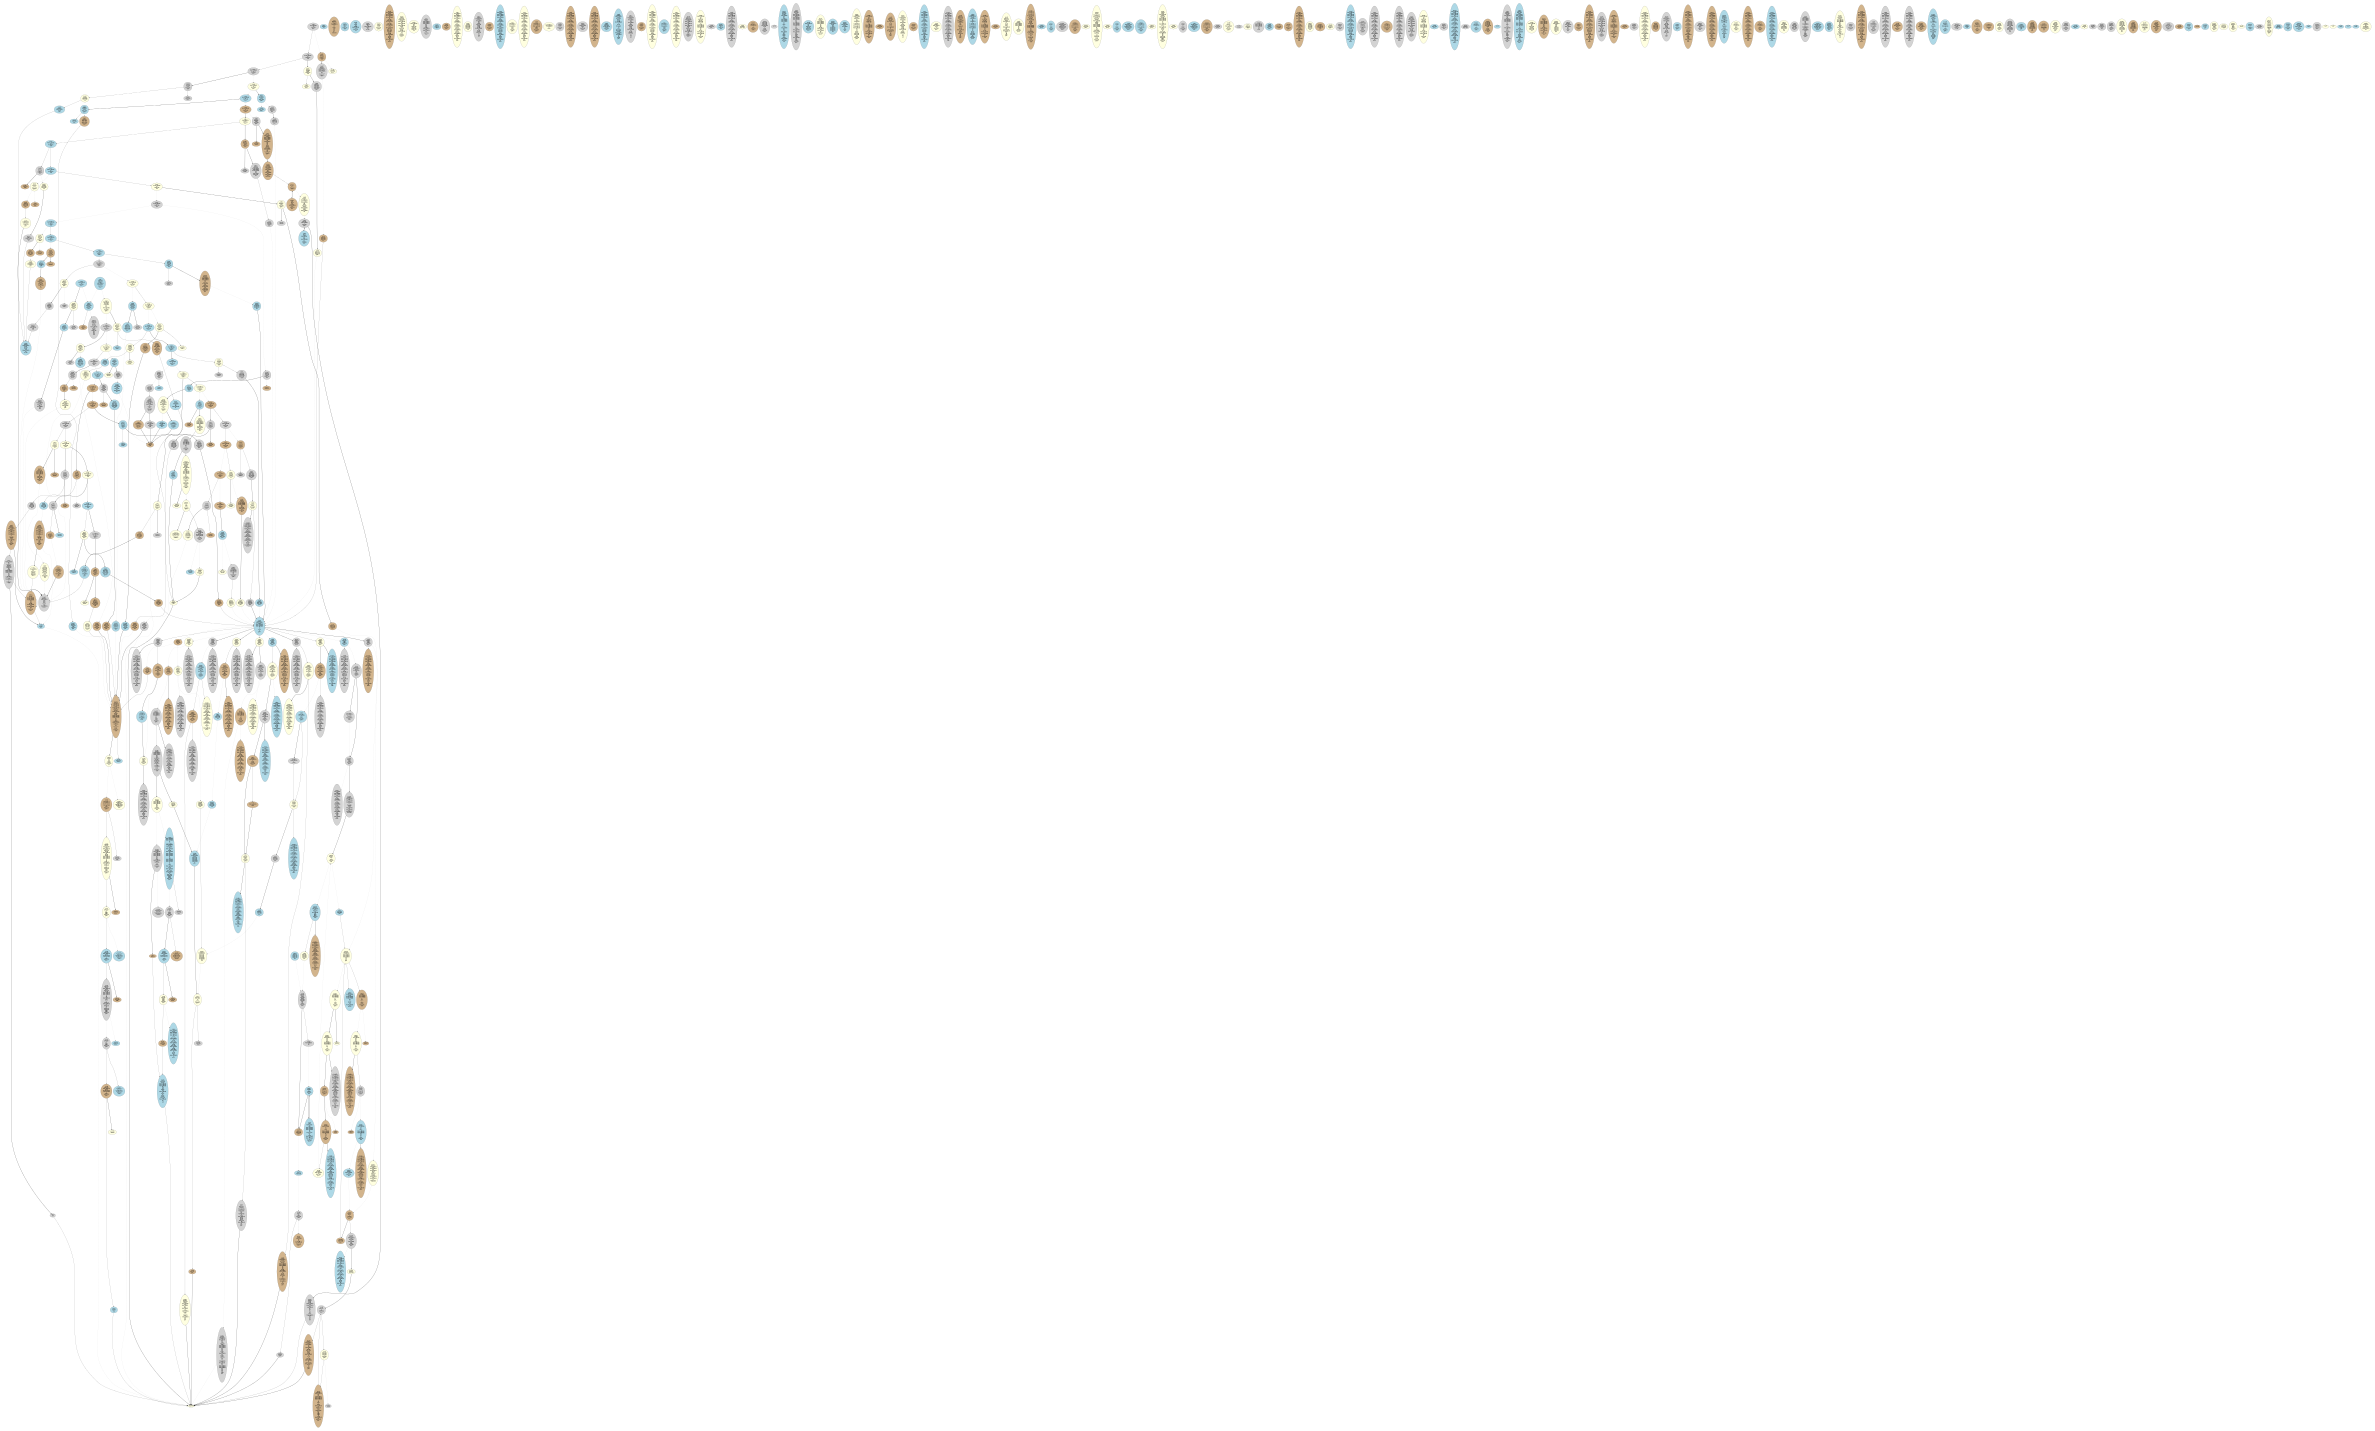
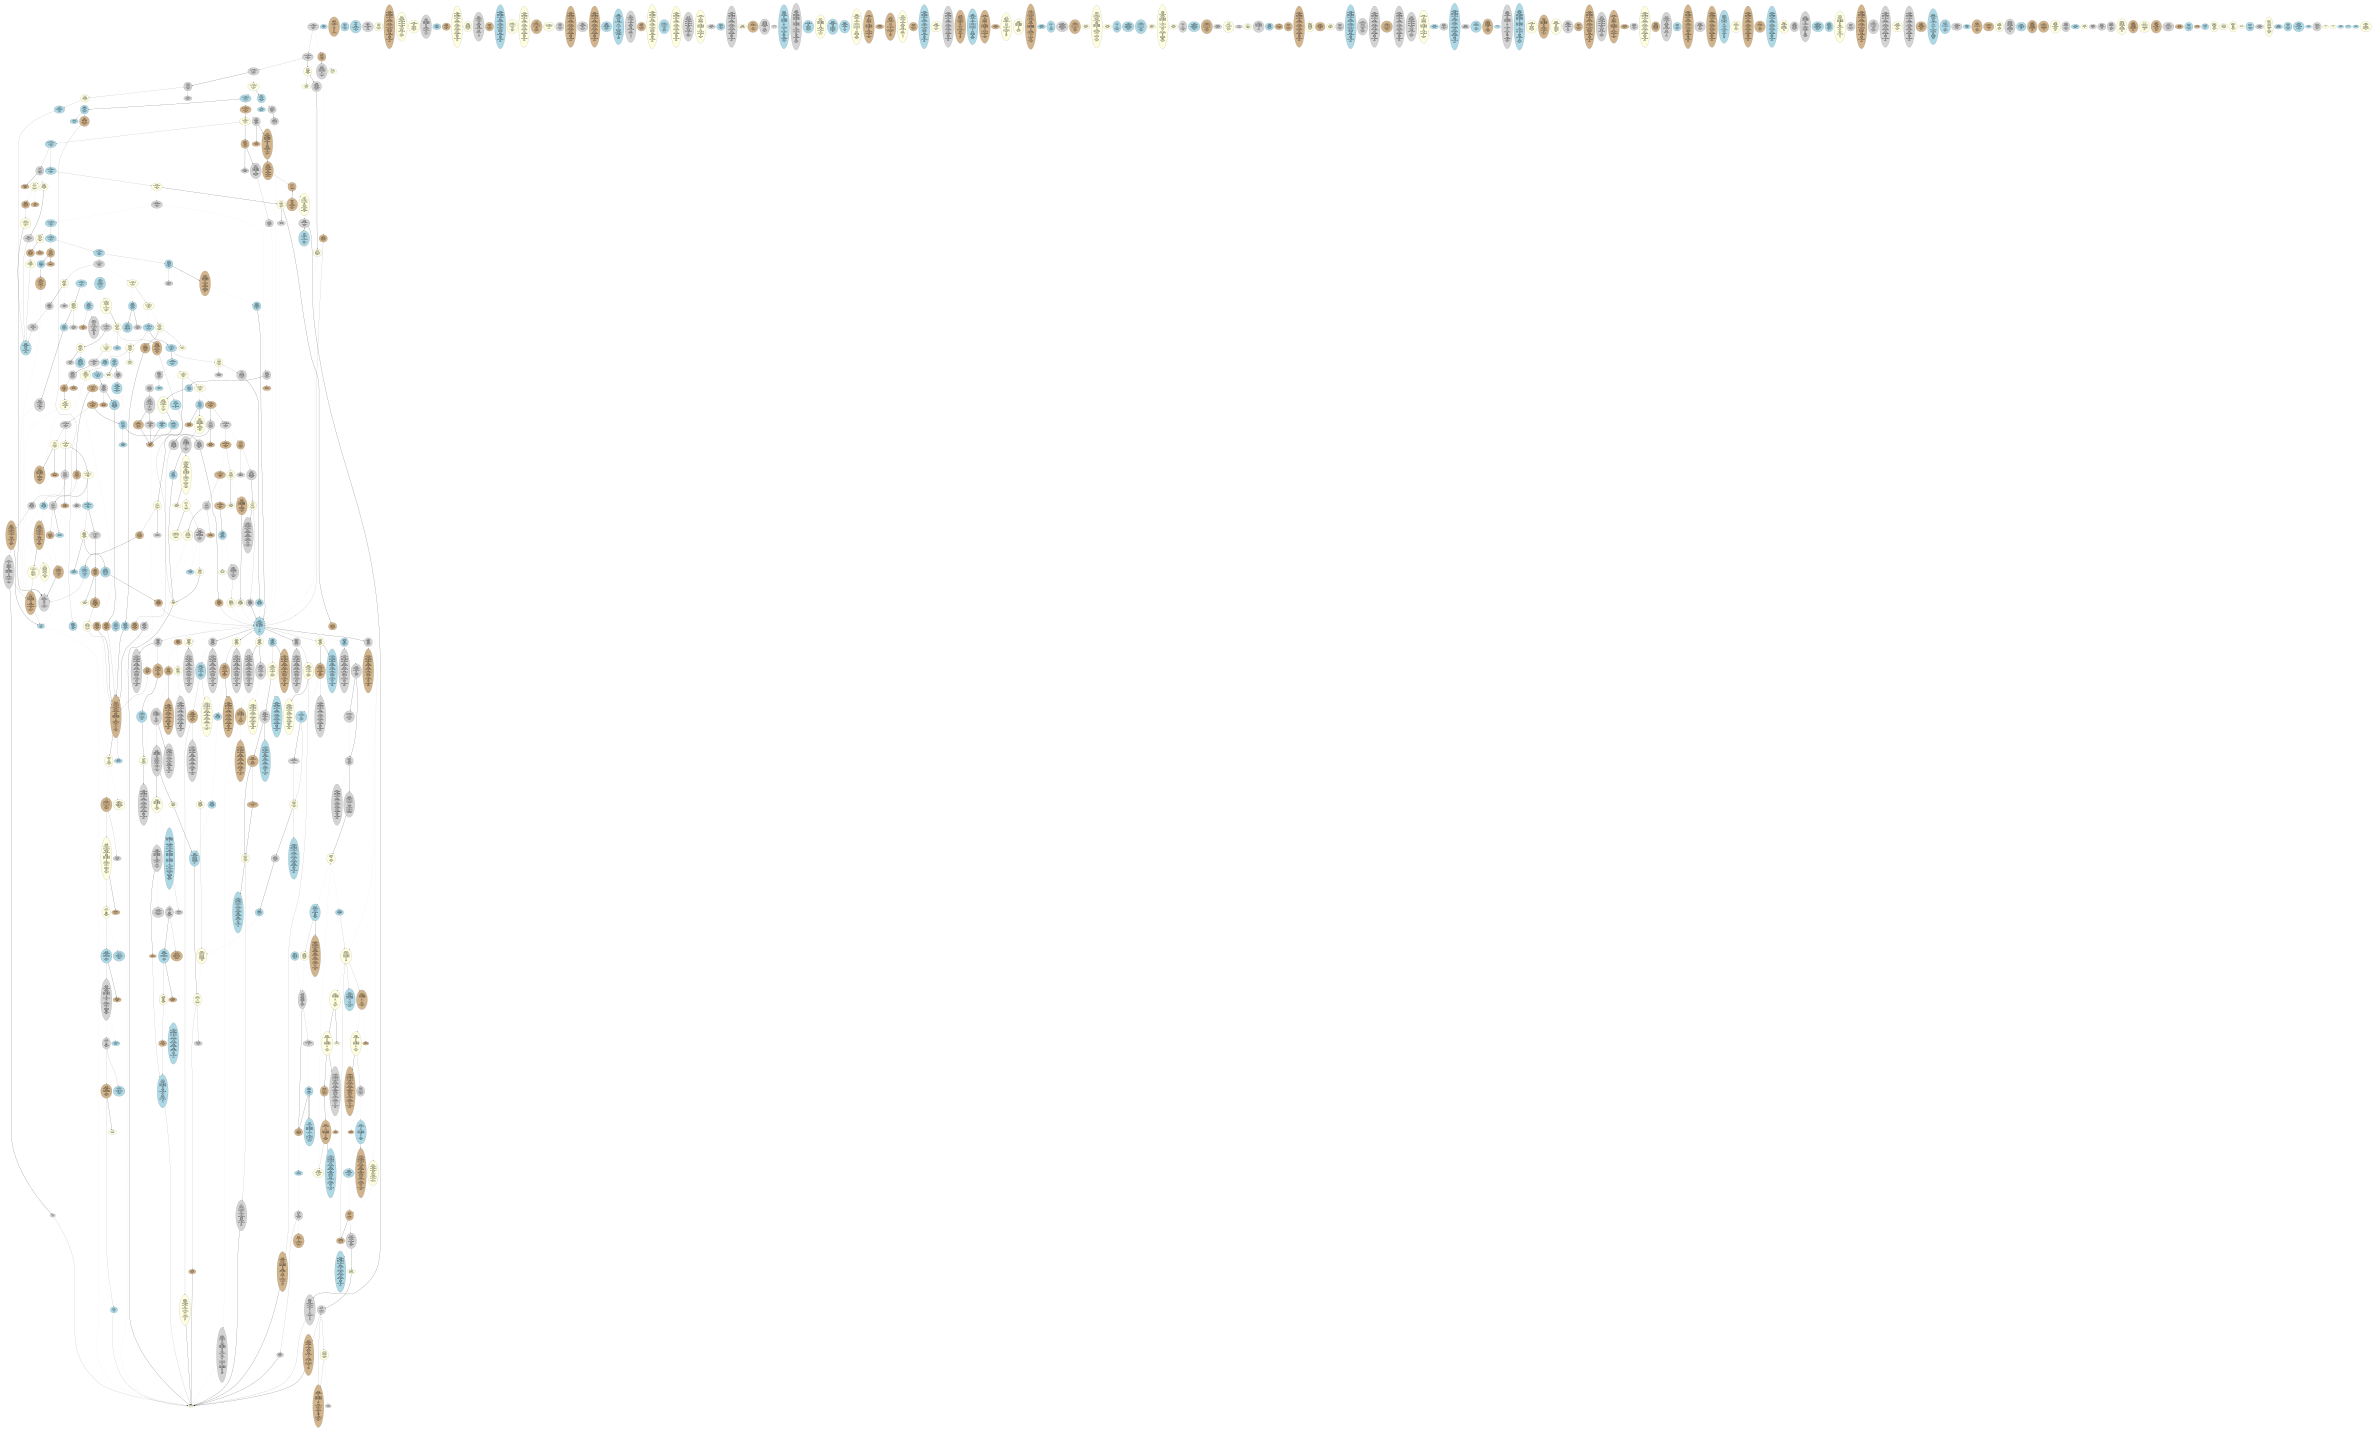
(1897, 27) -> (1897, 27)
